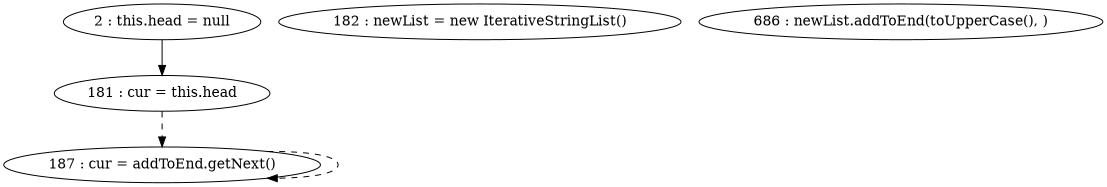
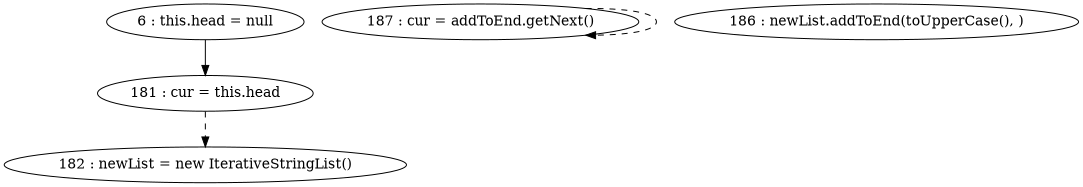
(162, 22) -> (205, 22)
(901, 22) -> (877, 22)
(162, 124) -> (205, 124)
